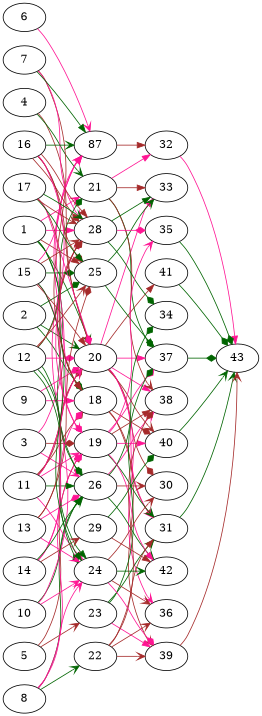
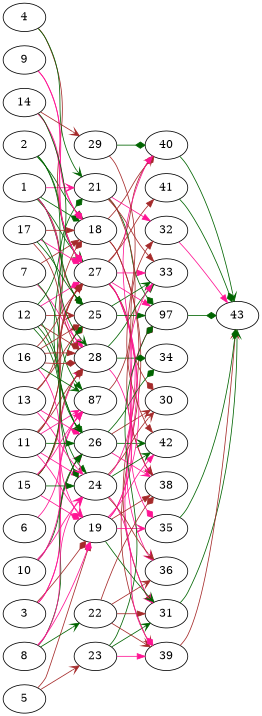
(95, 358) -> (95, 273)
(166, 358) -> (166, 316)
none -> (131, 383)
